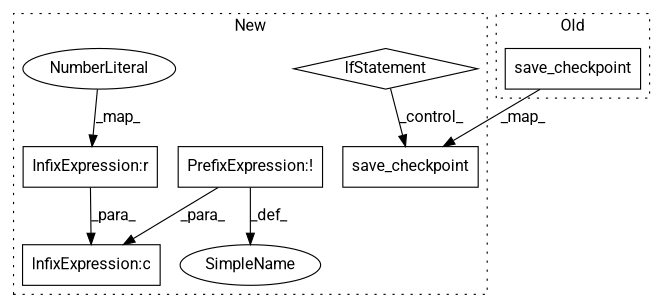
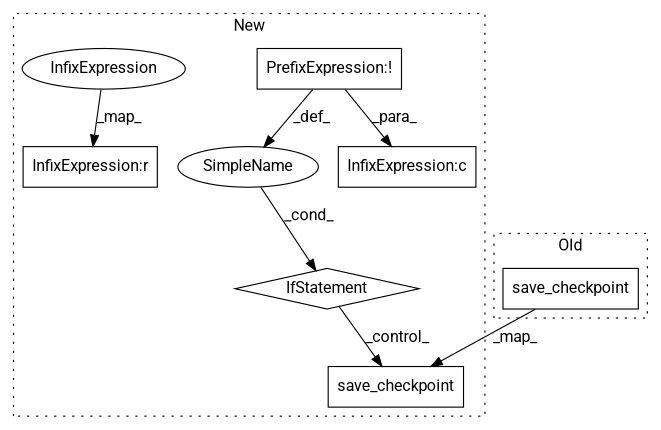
(99, 69) -> (104, 69)
(91, 210) -> none
none -> (285, 224)
